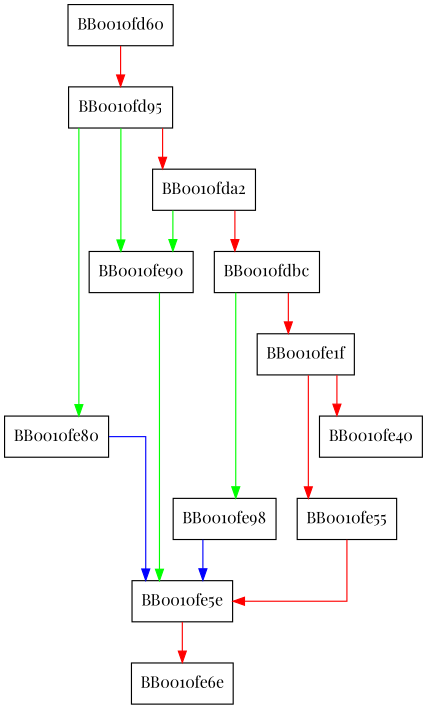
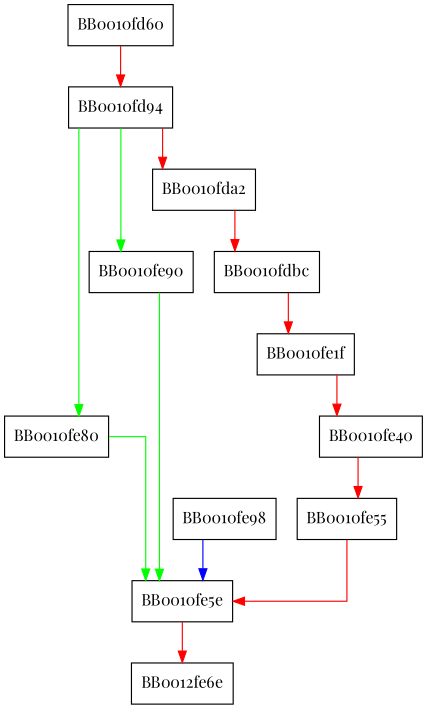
(121, 107) -> (121, 107)
(173, 225) -> none
(236, 390) -> none
(308, 431) -> (358, 472)
(146, 484) -> (146, 484)
(182, 684) -> (182, 684)
